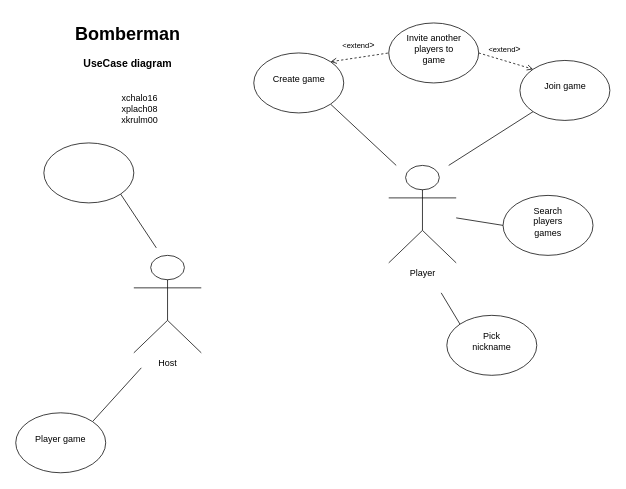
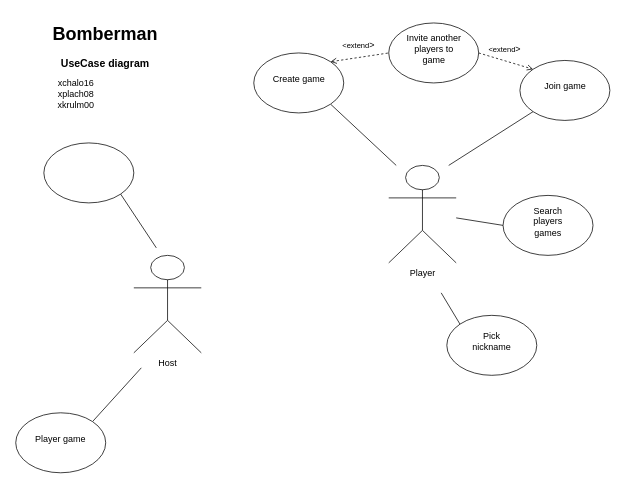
(128, 45) -> (105, 45)
(140, 109) -> (76, 94)
